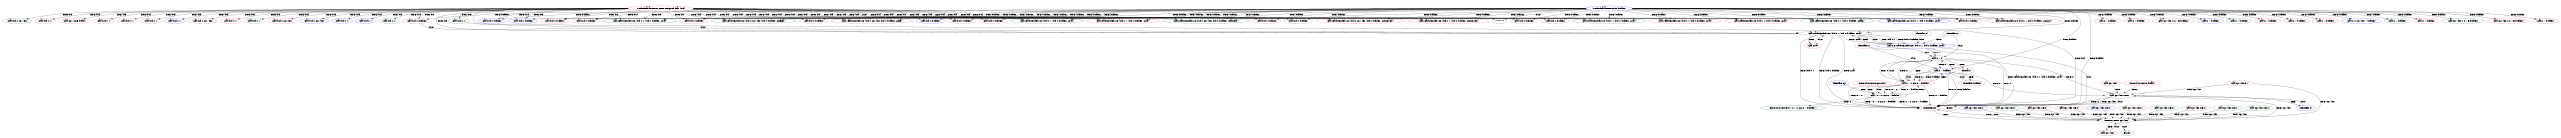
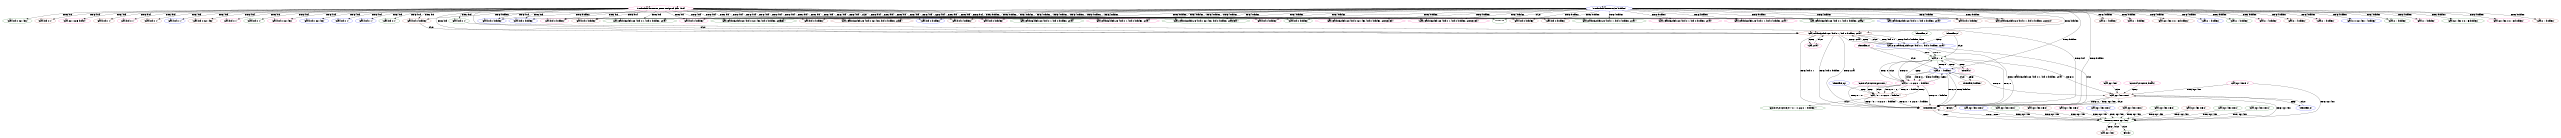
(1847, 102) -> (1847, 102)
